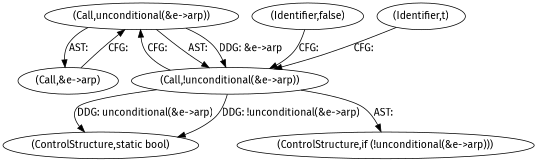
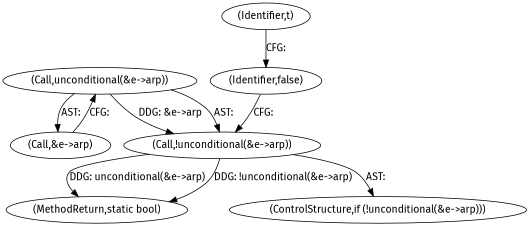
(340, 49) -> (266, 45)
(151, 58) -> none
(101, 145) -> (97, 210)
